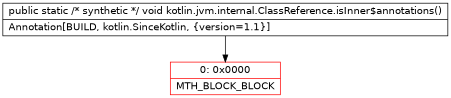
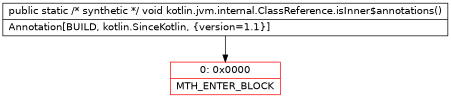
(225, 86) -> (225, 86)
